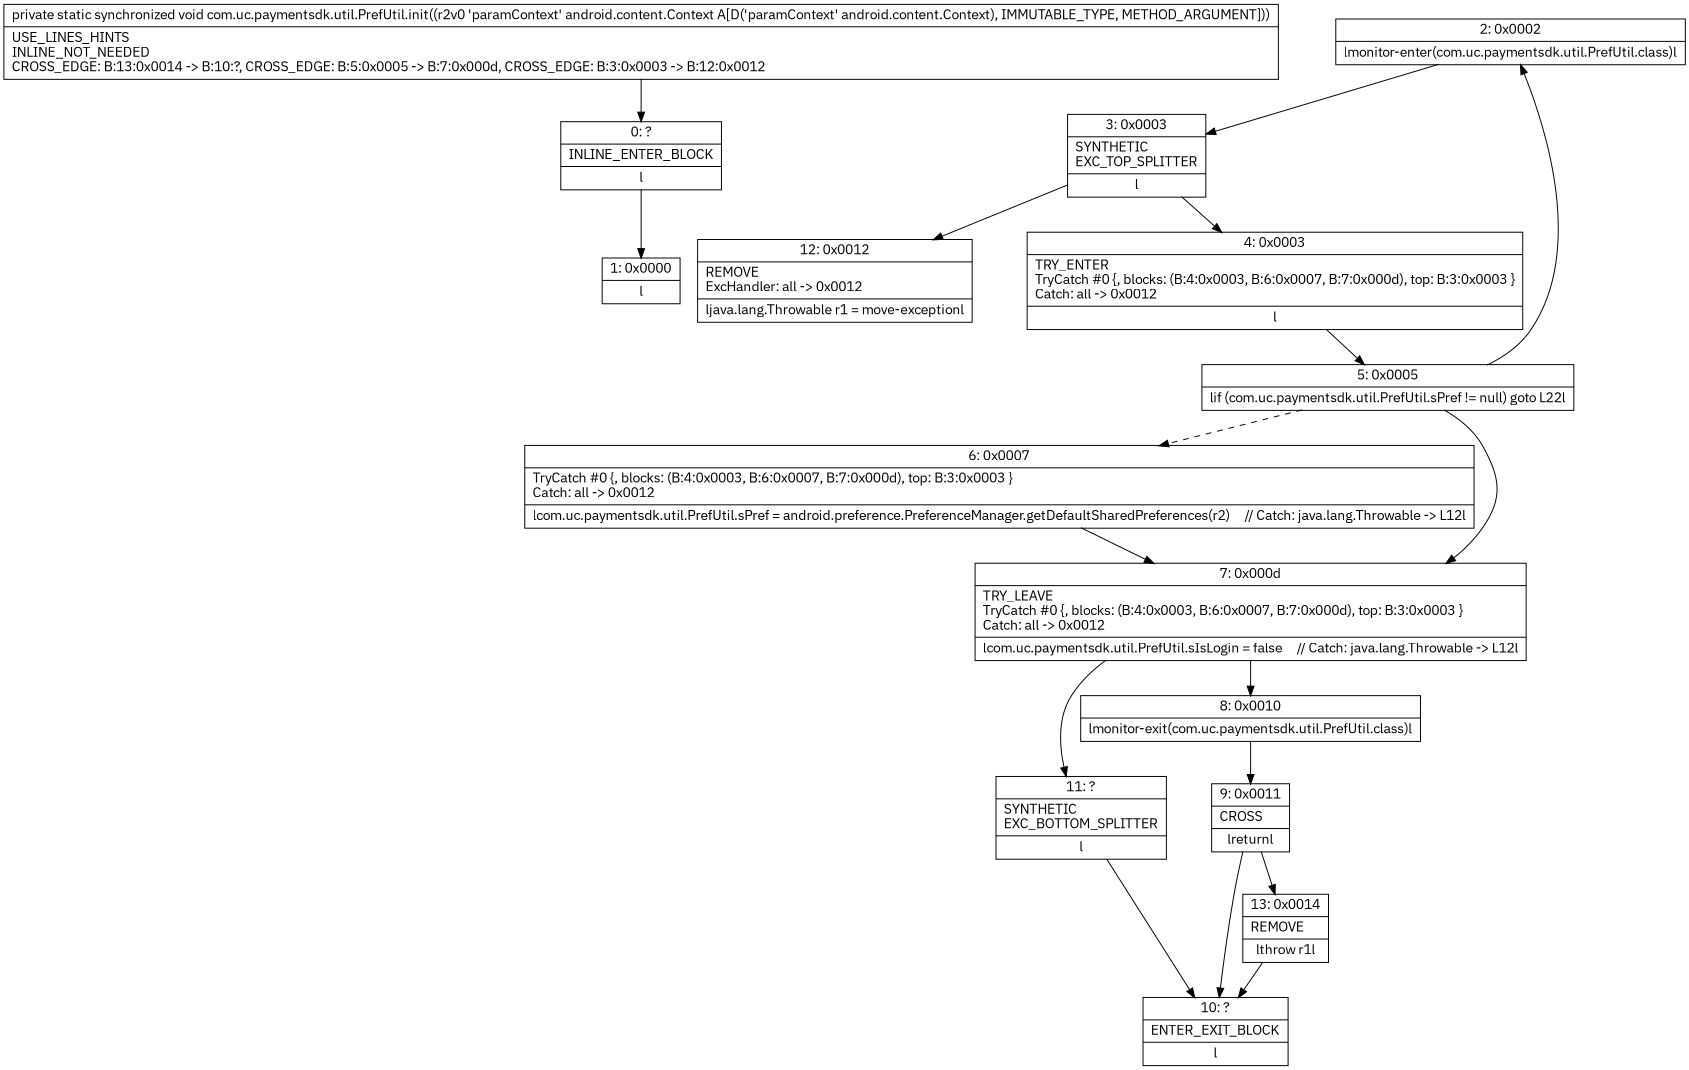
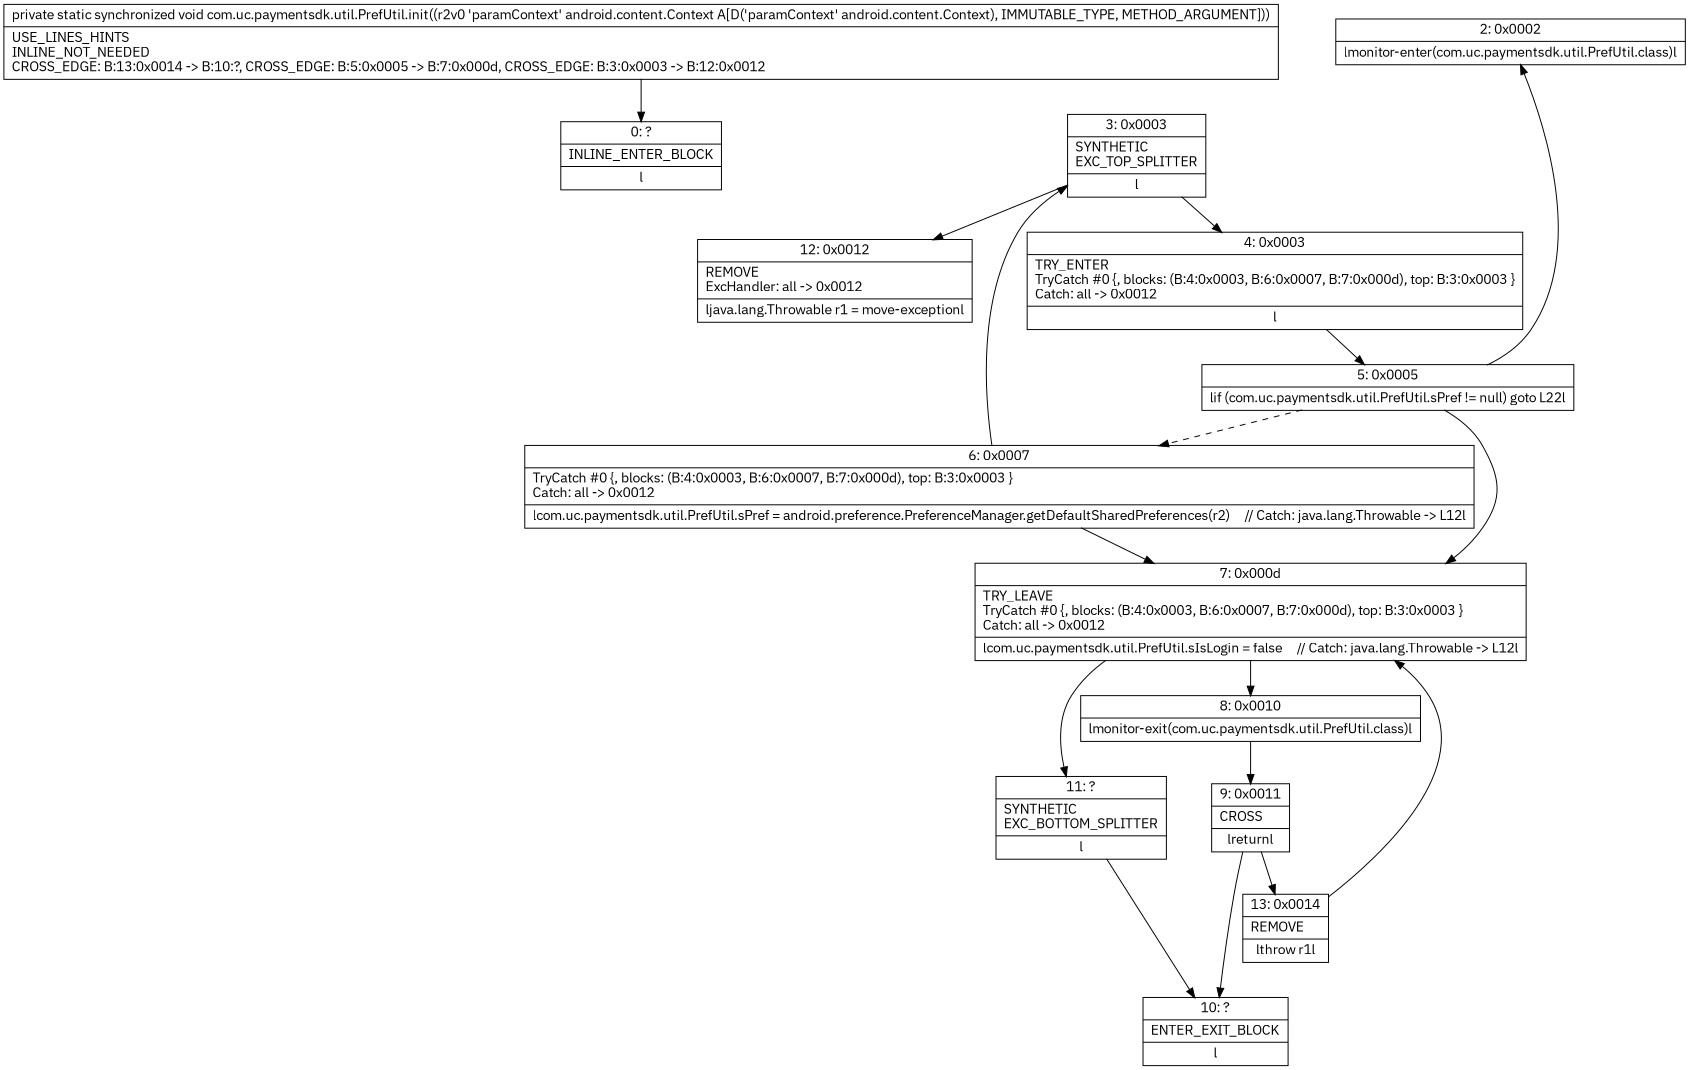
(1327, 98) -> (992, 308)
(641, 281) -> none
(1253, 976) -> (1424, 793)
